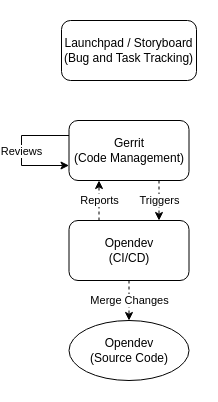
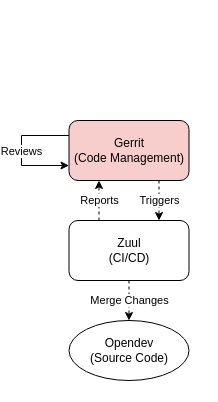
(129, 51) -> none
(129, 151) -> (129, 151)
(130, 251) -> (130, 251)
